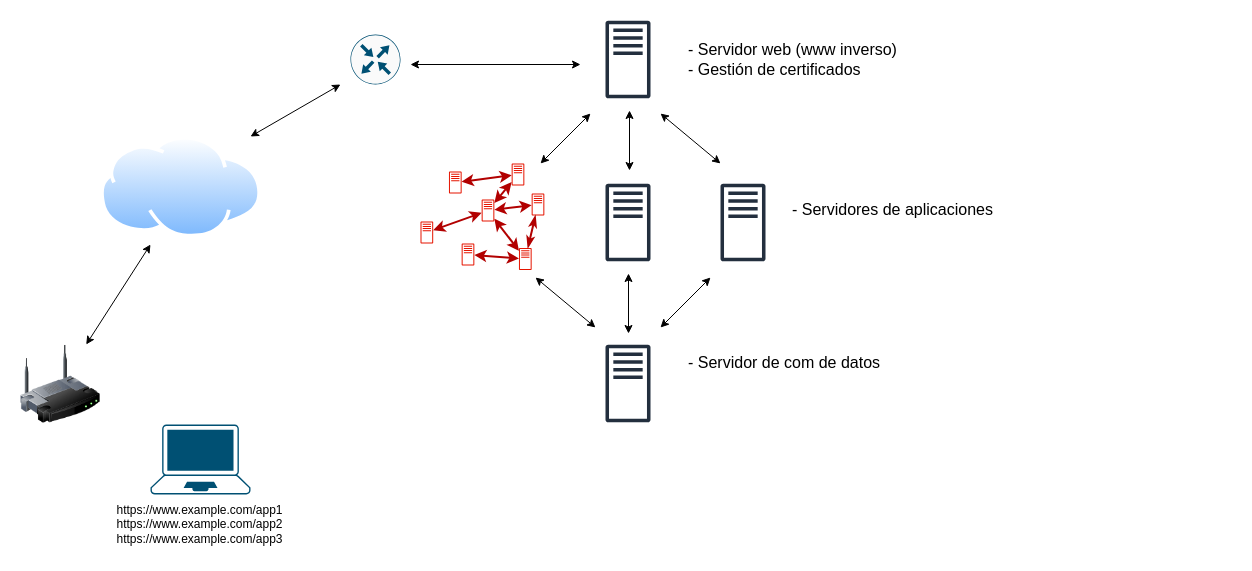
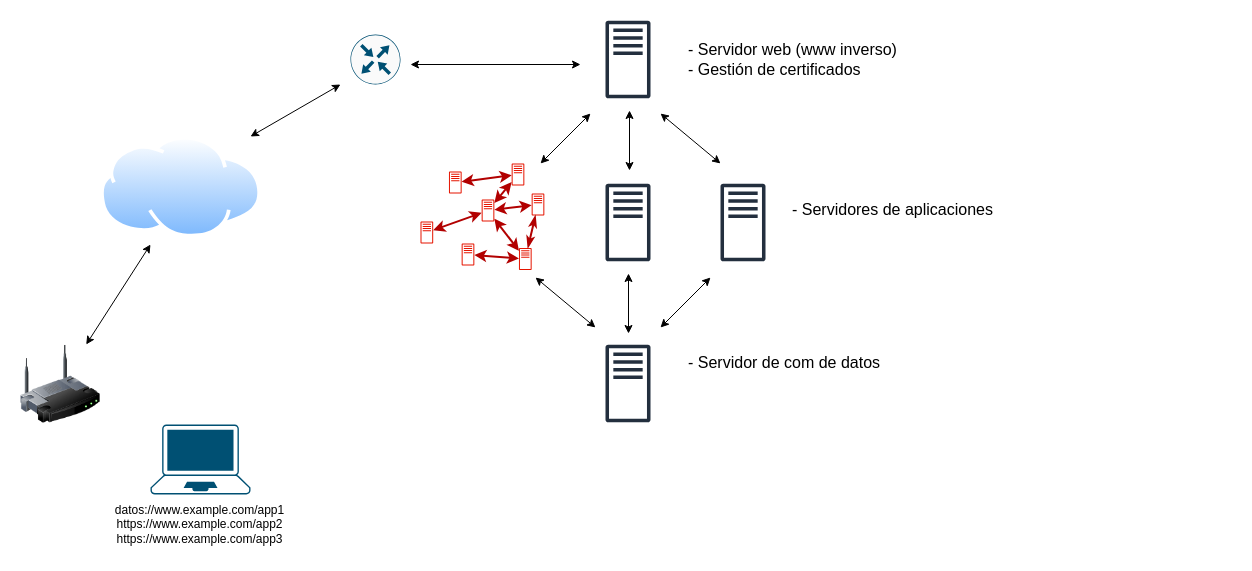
(200, 525) -> (200, 525)
